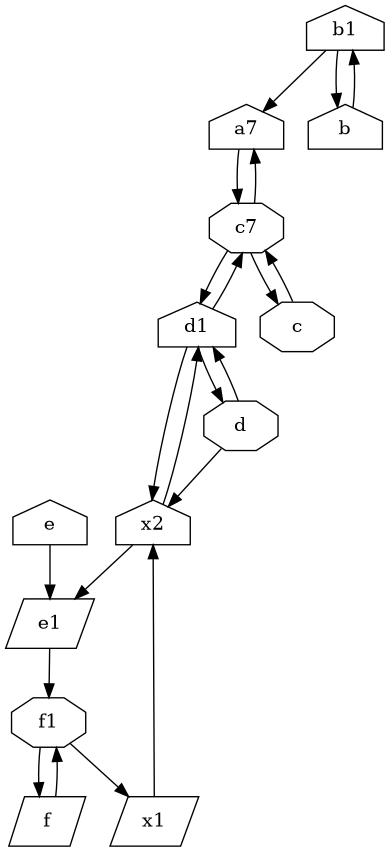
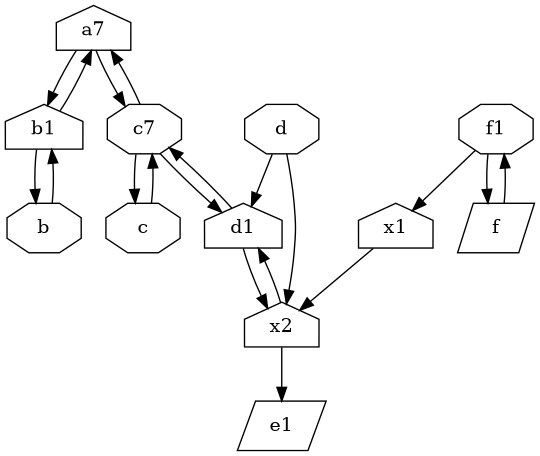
none -> (64, 71)
(345, 129) -> (44, 228)
(206, 369) -> none
(50, 525) -> none
(49, 666) -> none
(154, 821) -> (396, 228)
